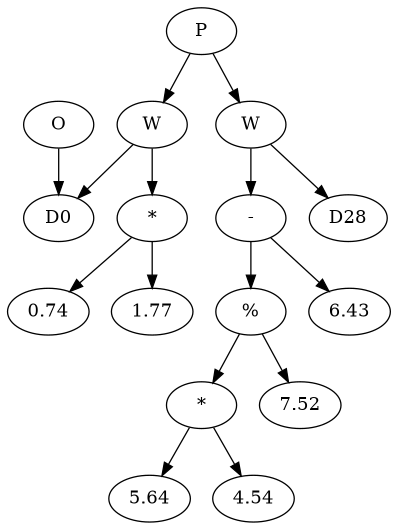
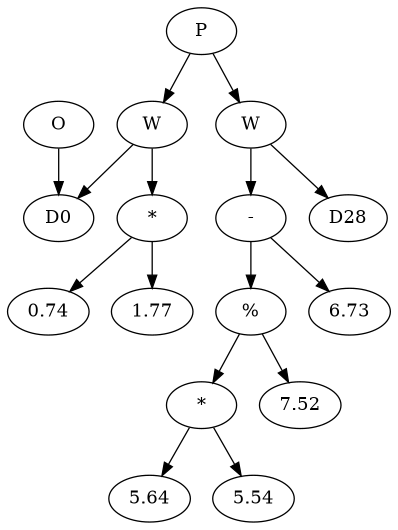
(350, 312) -> (350, 312)
(253, 499) -> (253, 499)
